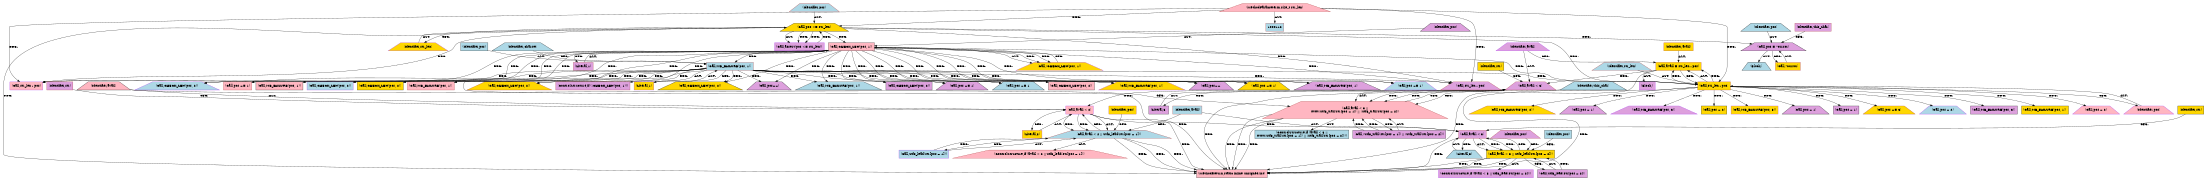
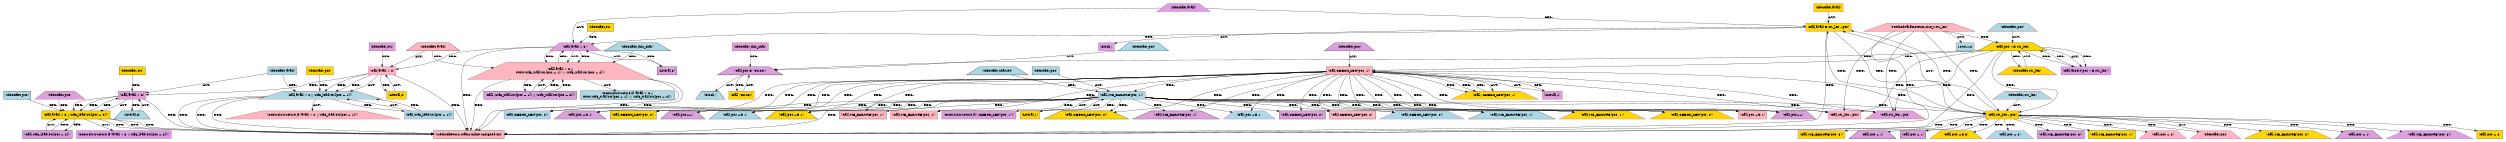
(1091, 124) -> none
none -> (1401, 131)
